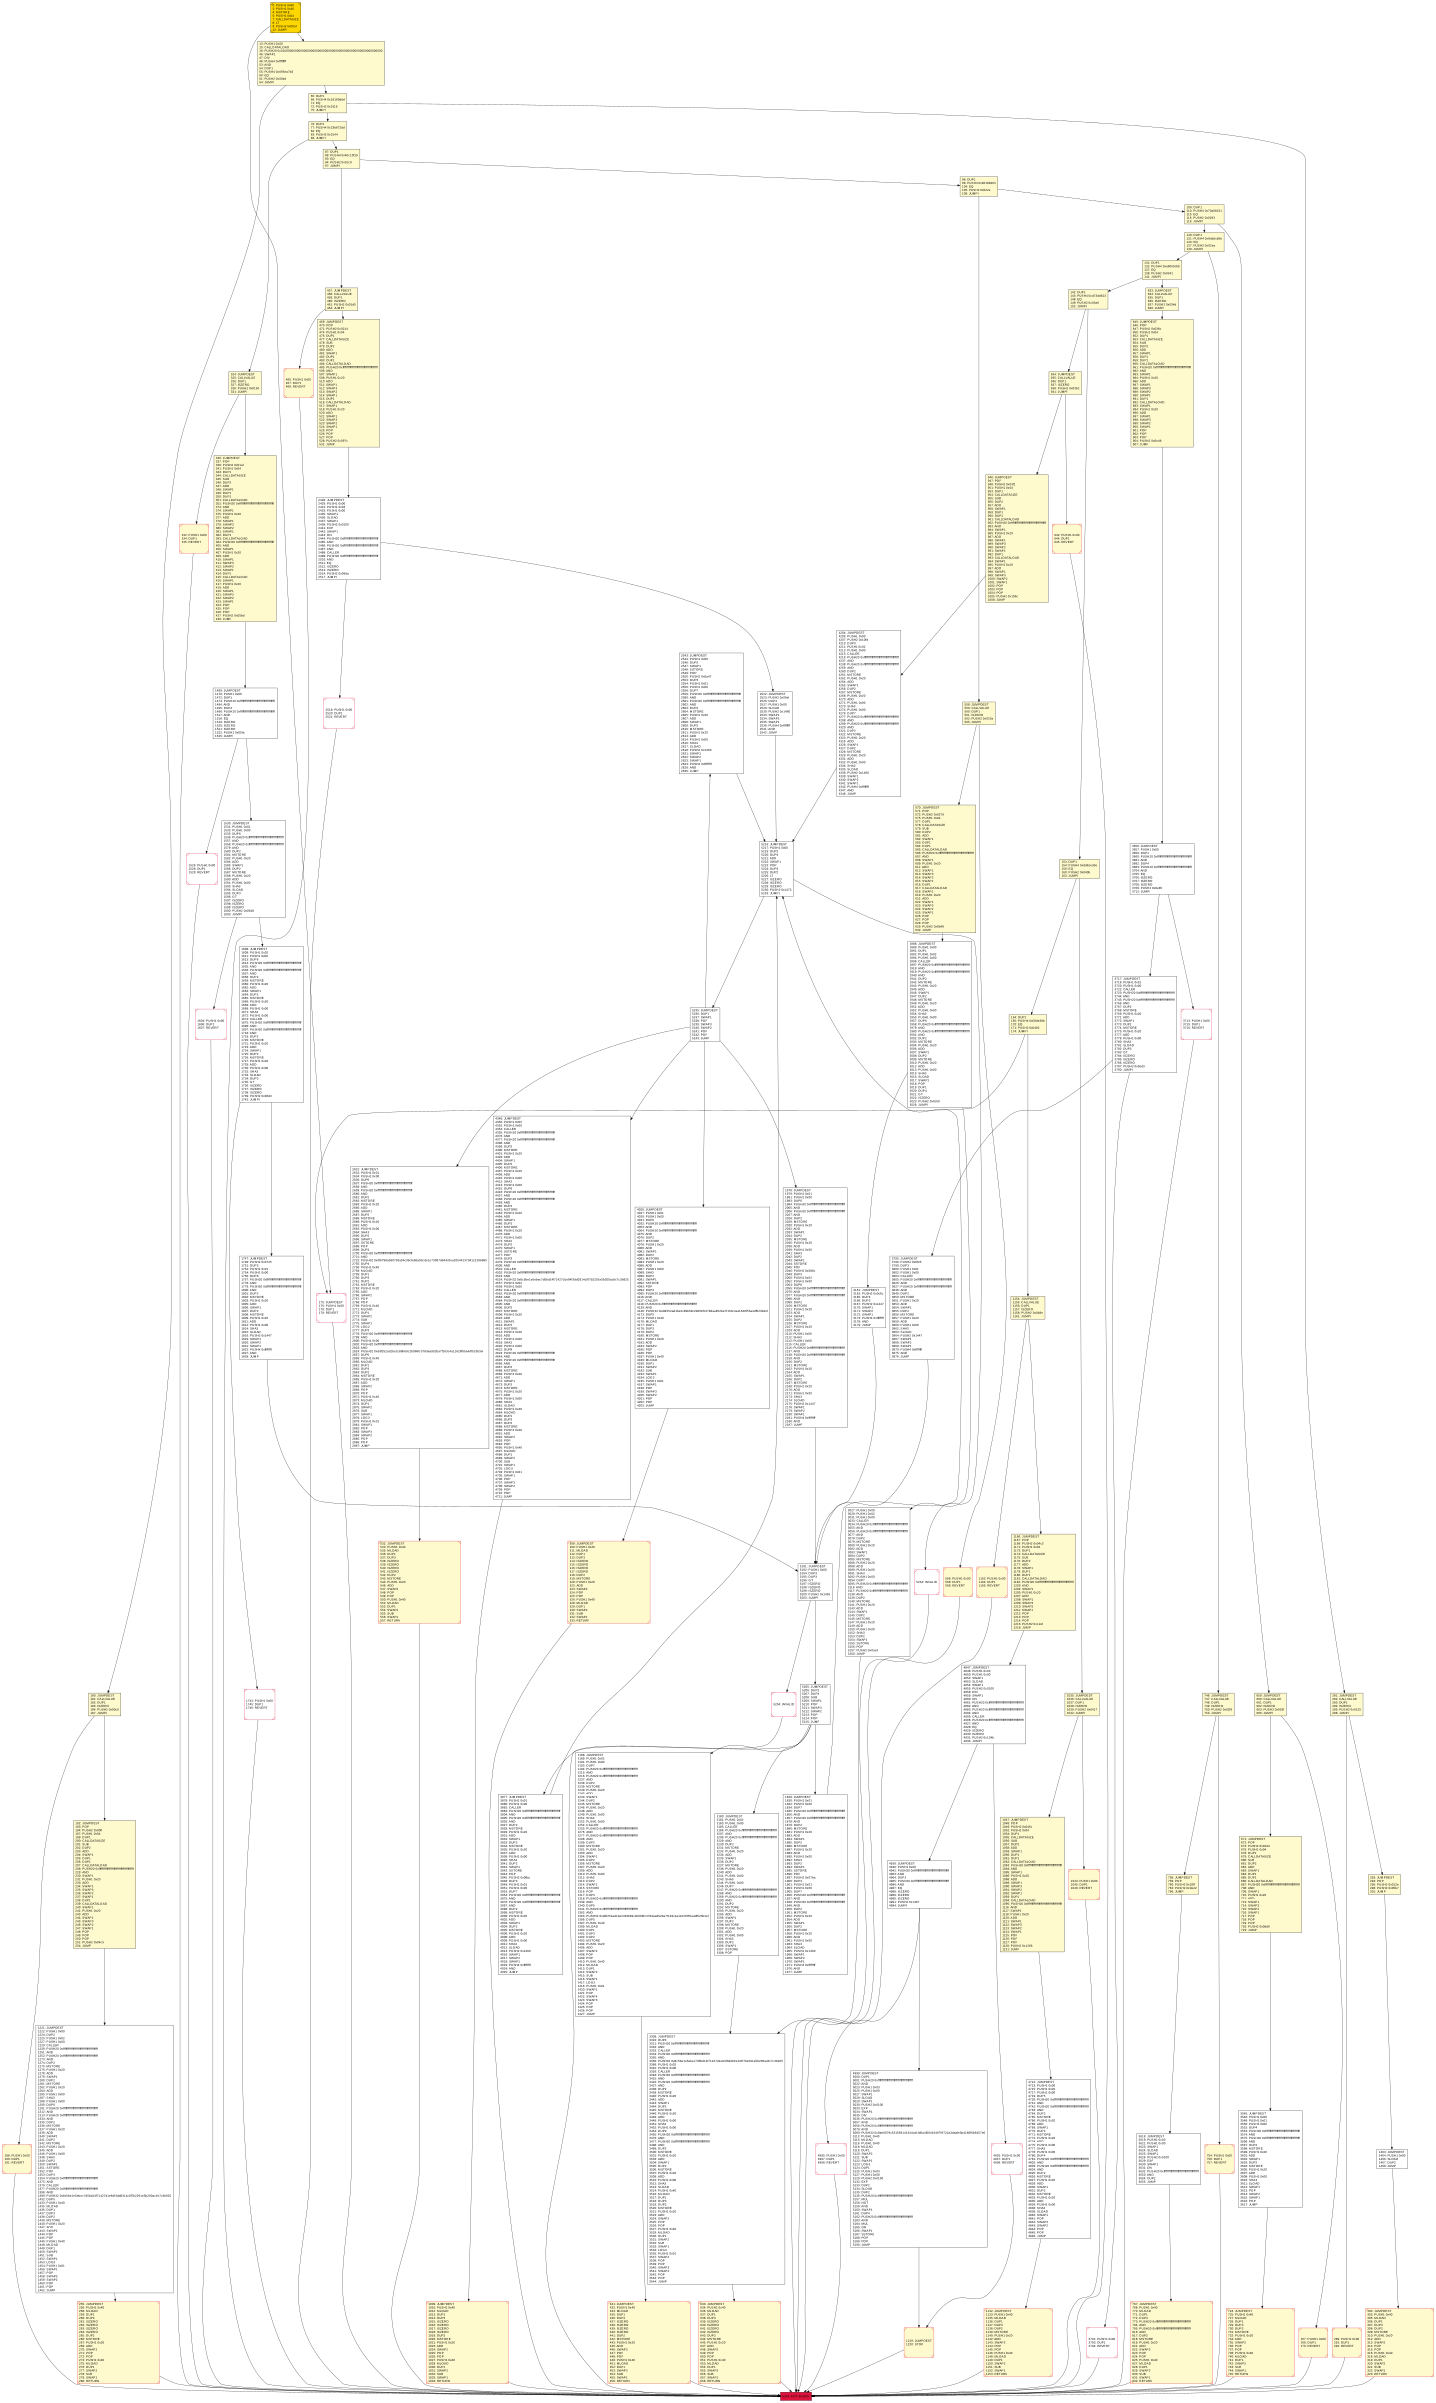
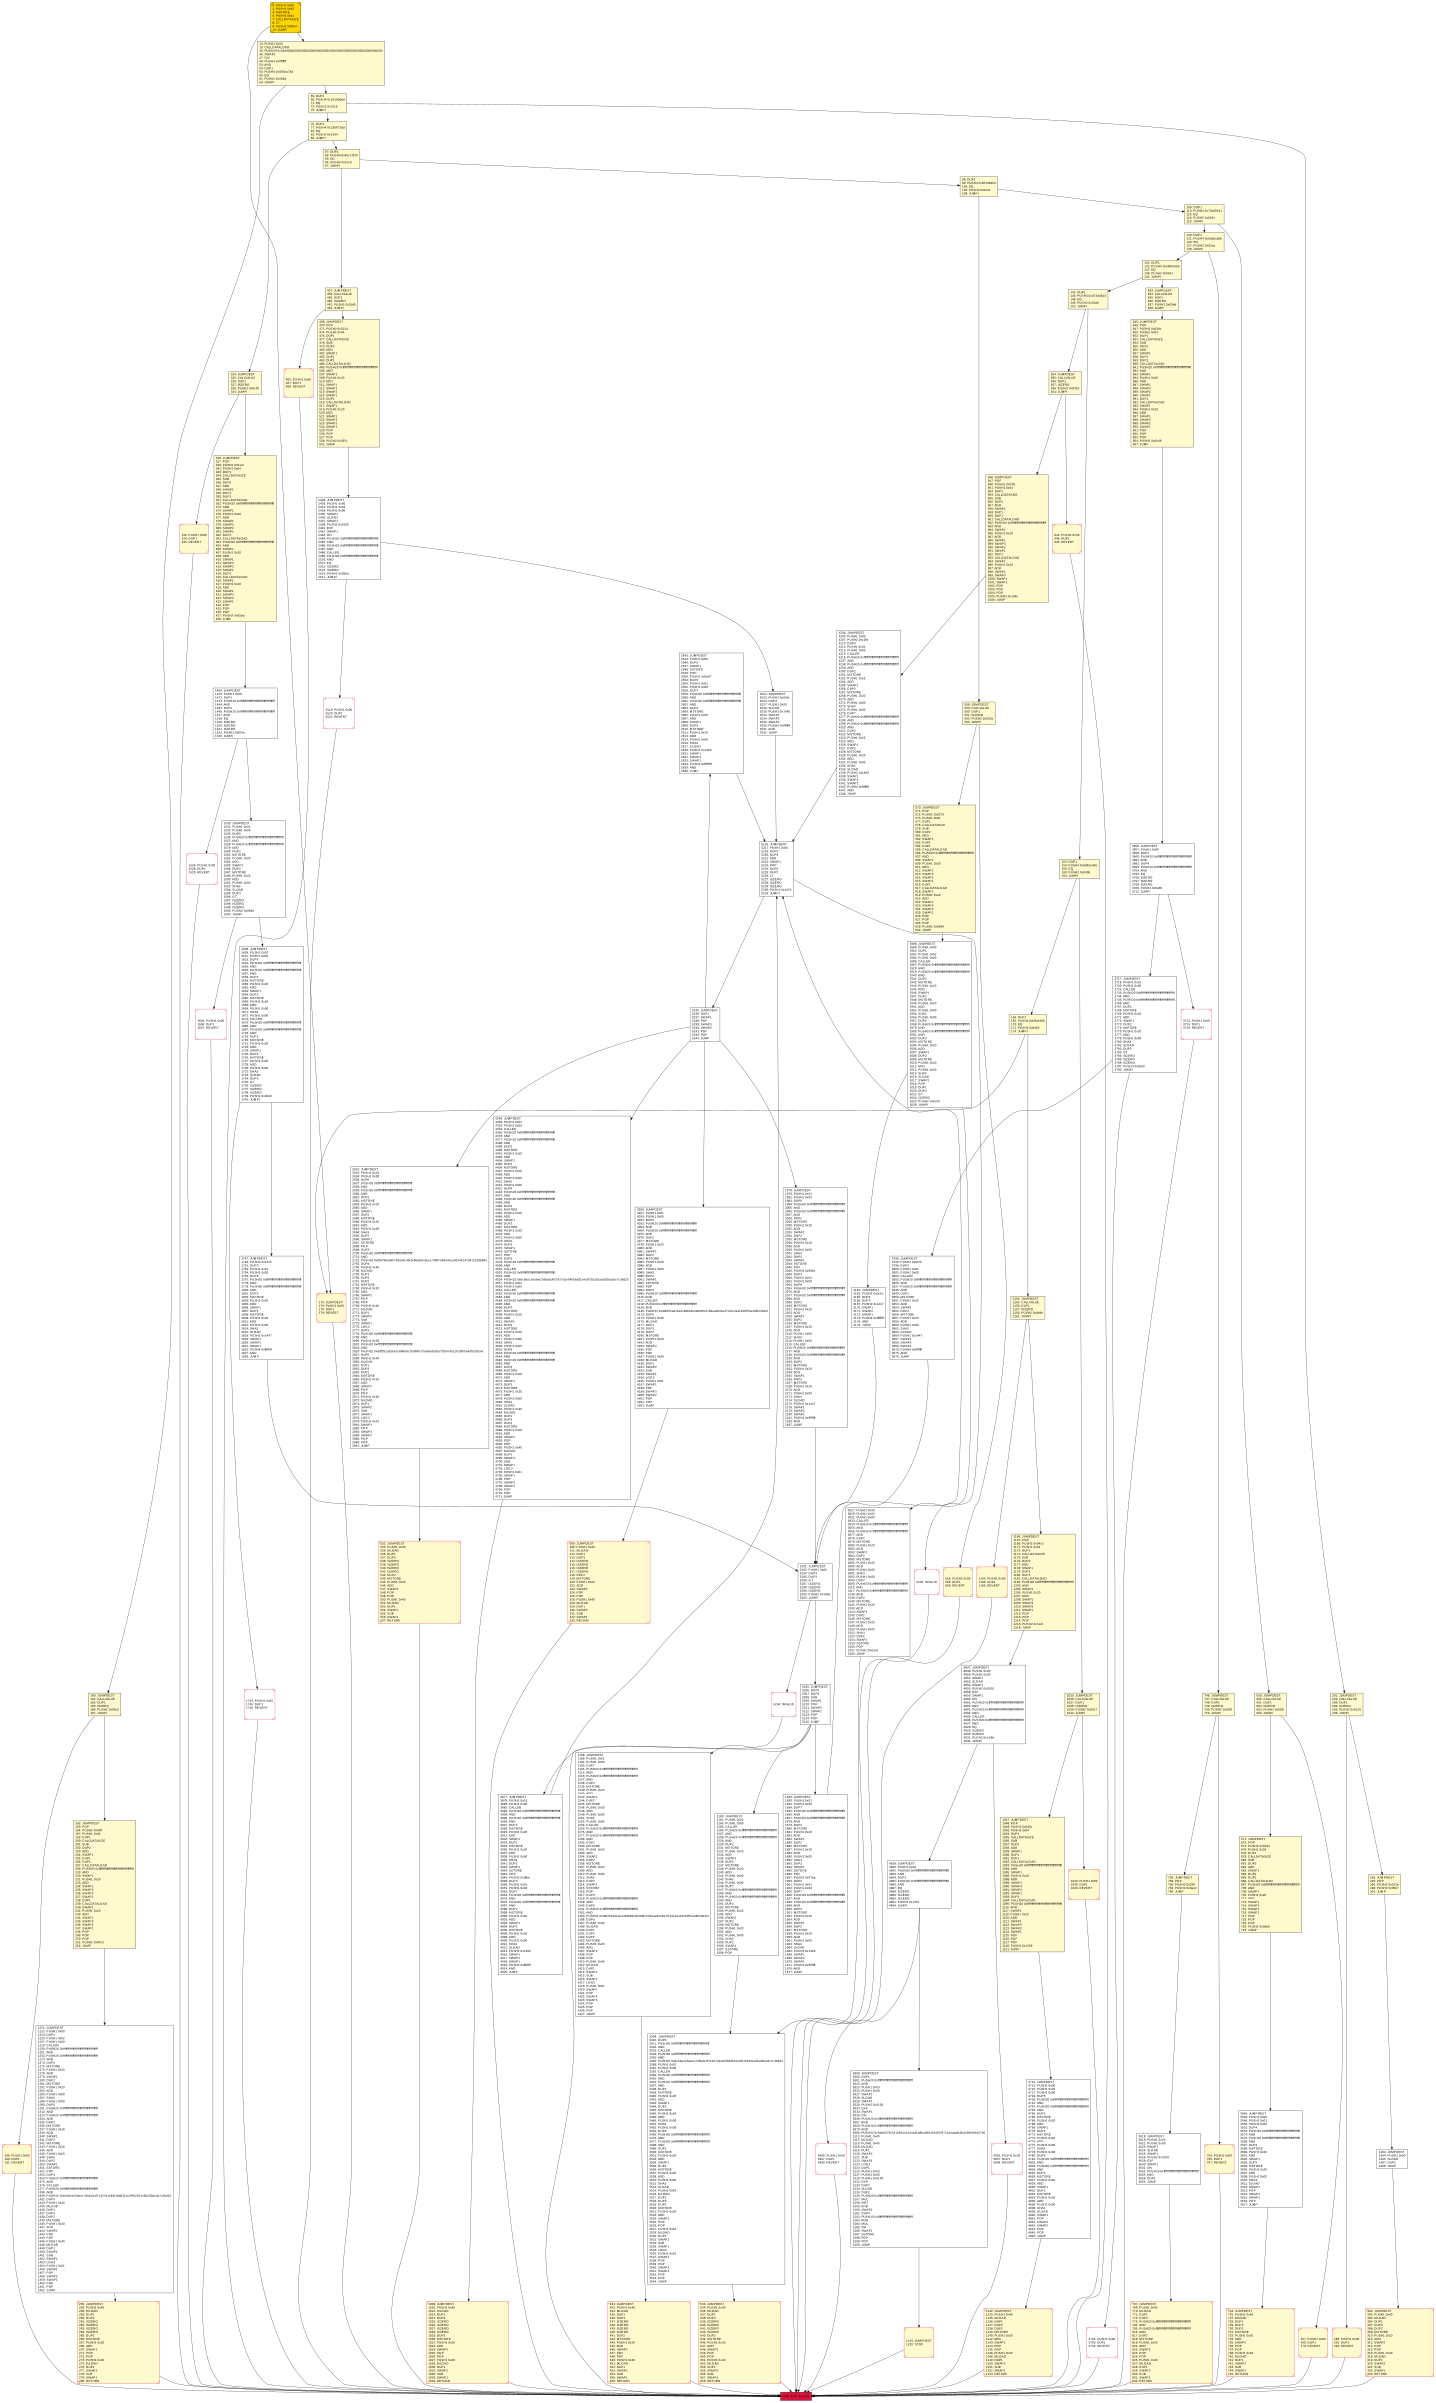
(331, 1308) -> (331, 1308)
(1002, 2272) -> (965, 2341)
